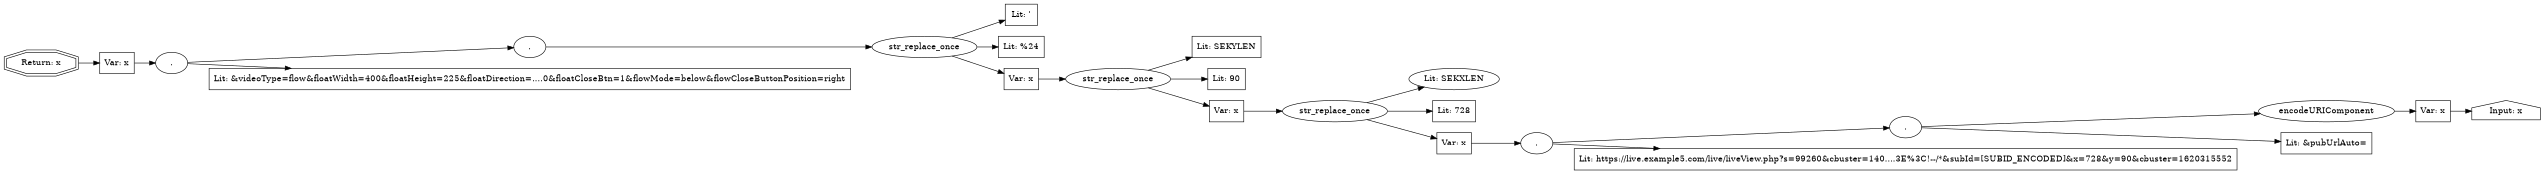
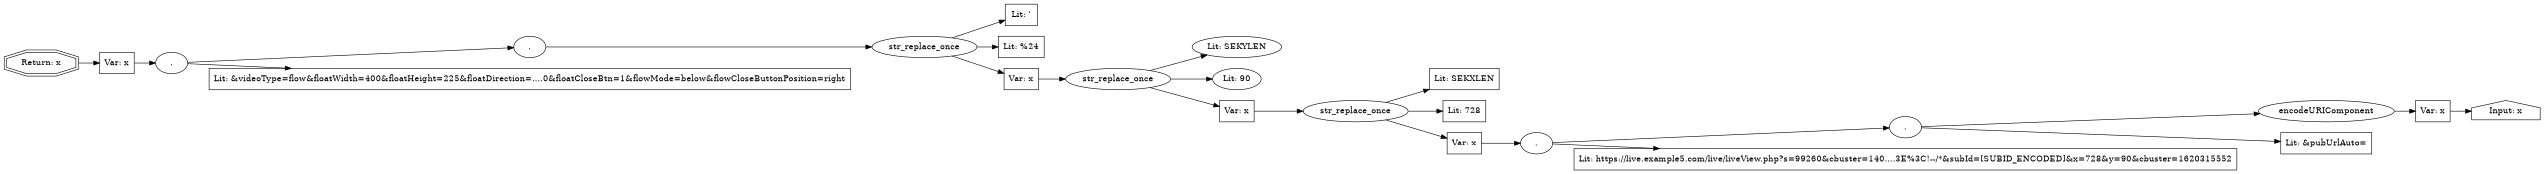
(1227, 47) -> (1237, 47)
(1227, 79) -> (1237, 79)
(1454, 79) -> (1464, 79)
